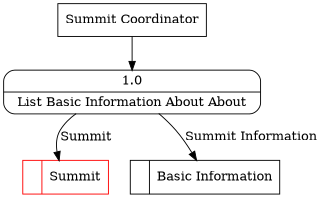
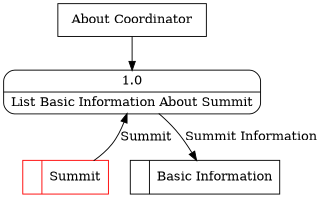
(132, 20) -> (132, 20)
(132, 102) -> (132, 102)
(60, 130) -> (112, 144)
